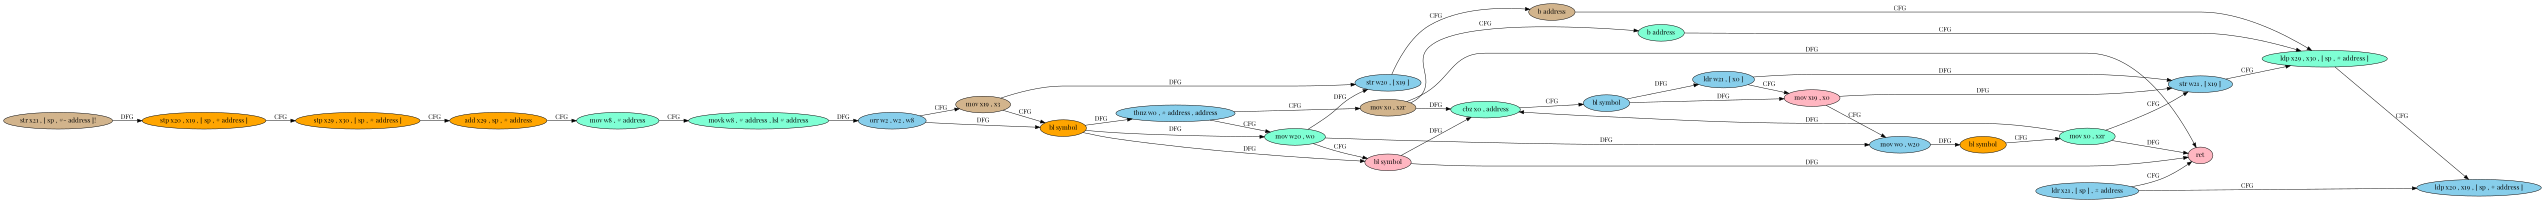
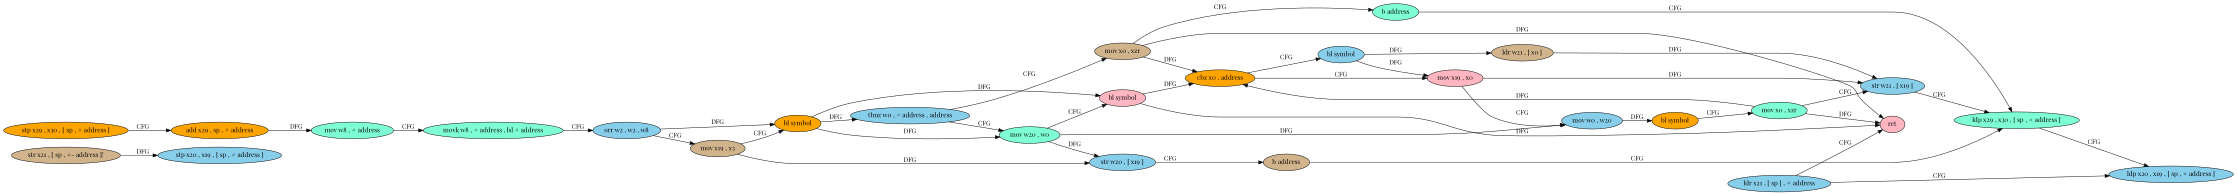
(1724, 80) -> (1522, 53)
(1766, 89) -> (1339, 78)
(1486, 110) -> (1220, 78)
(562, 117) -> (296, 127)
(843, 117) -> (578, 127)
(204, 121) -> (220, 155)
(278, 121) -> none
